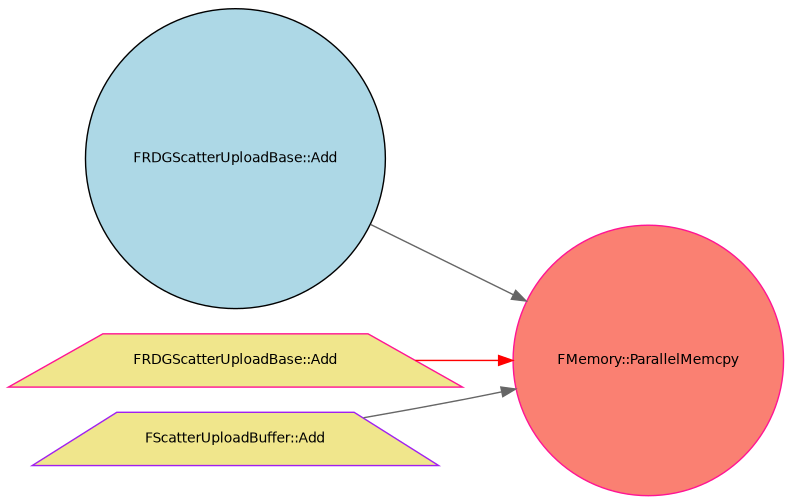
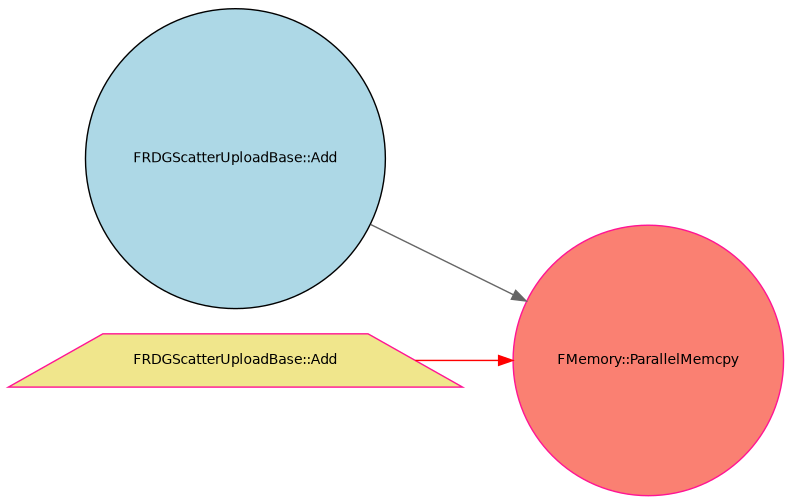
(235, 439) -> none
